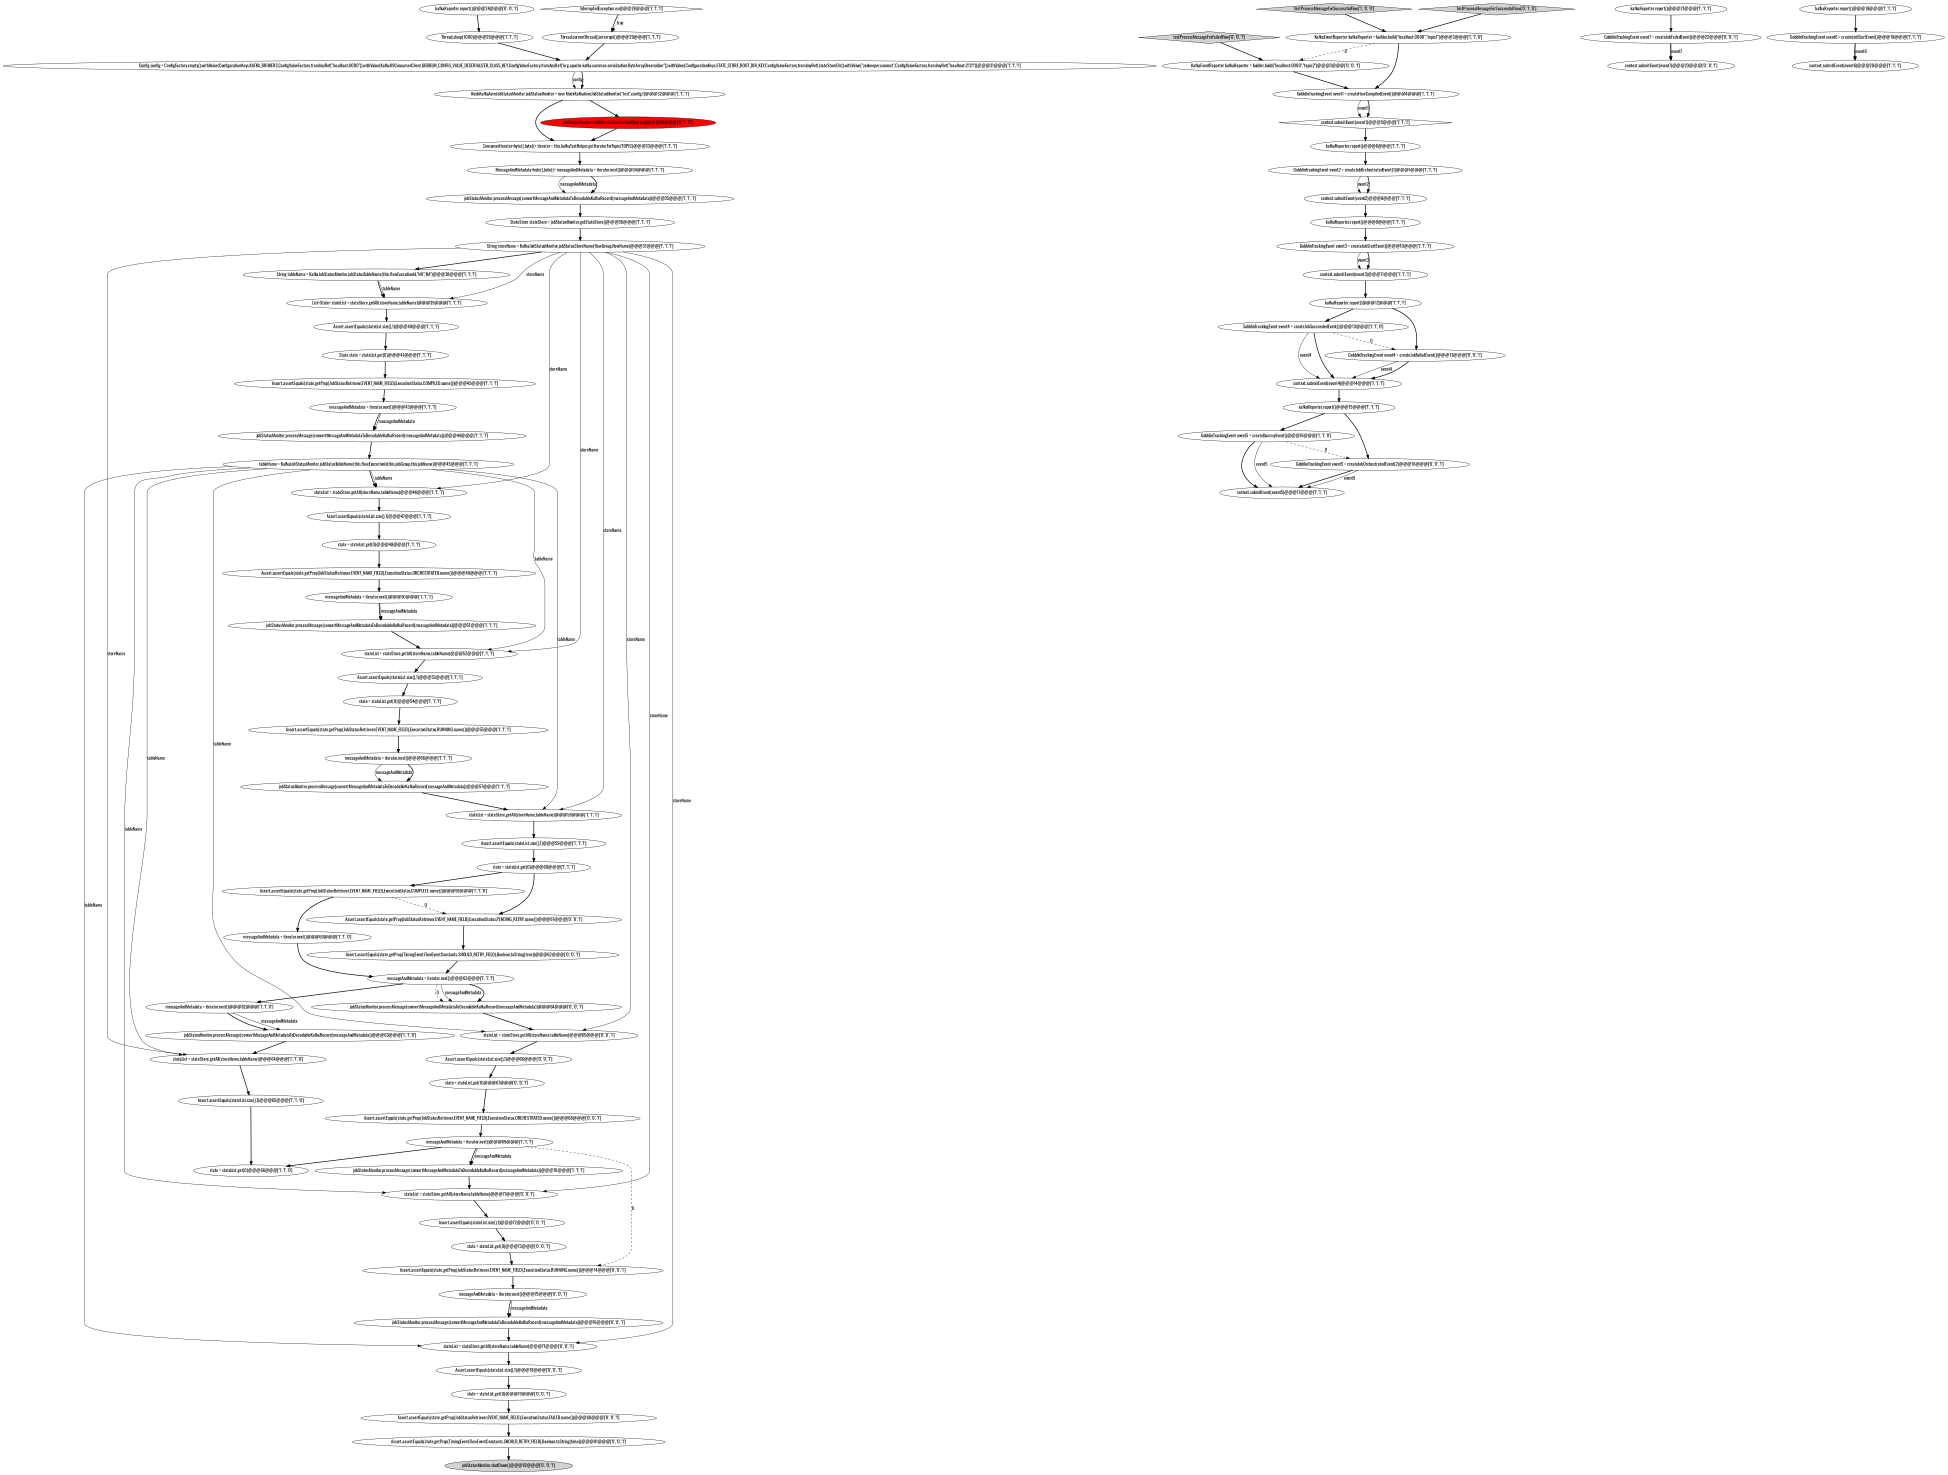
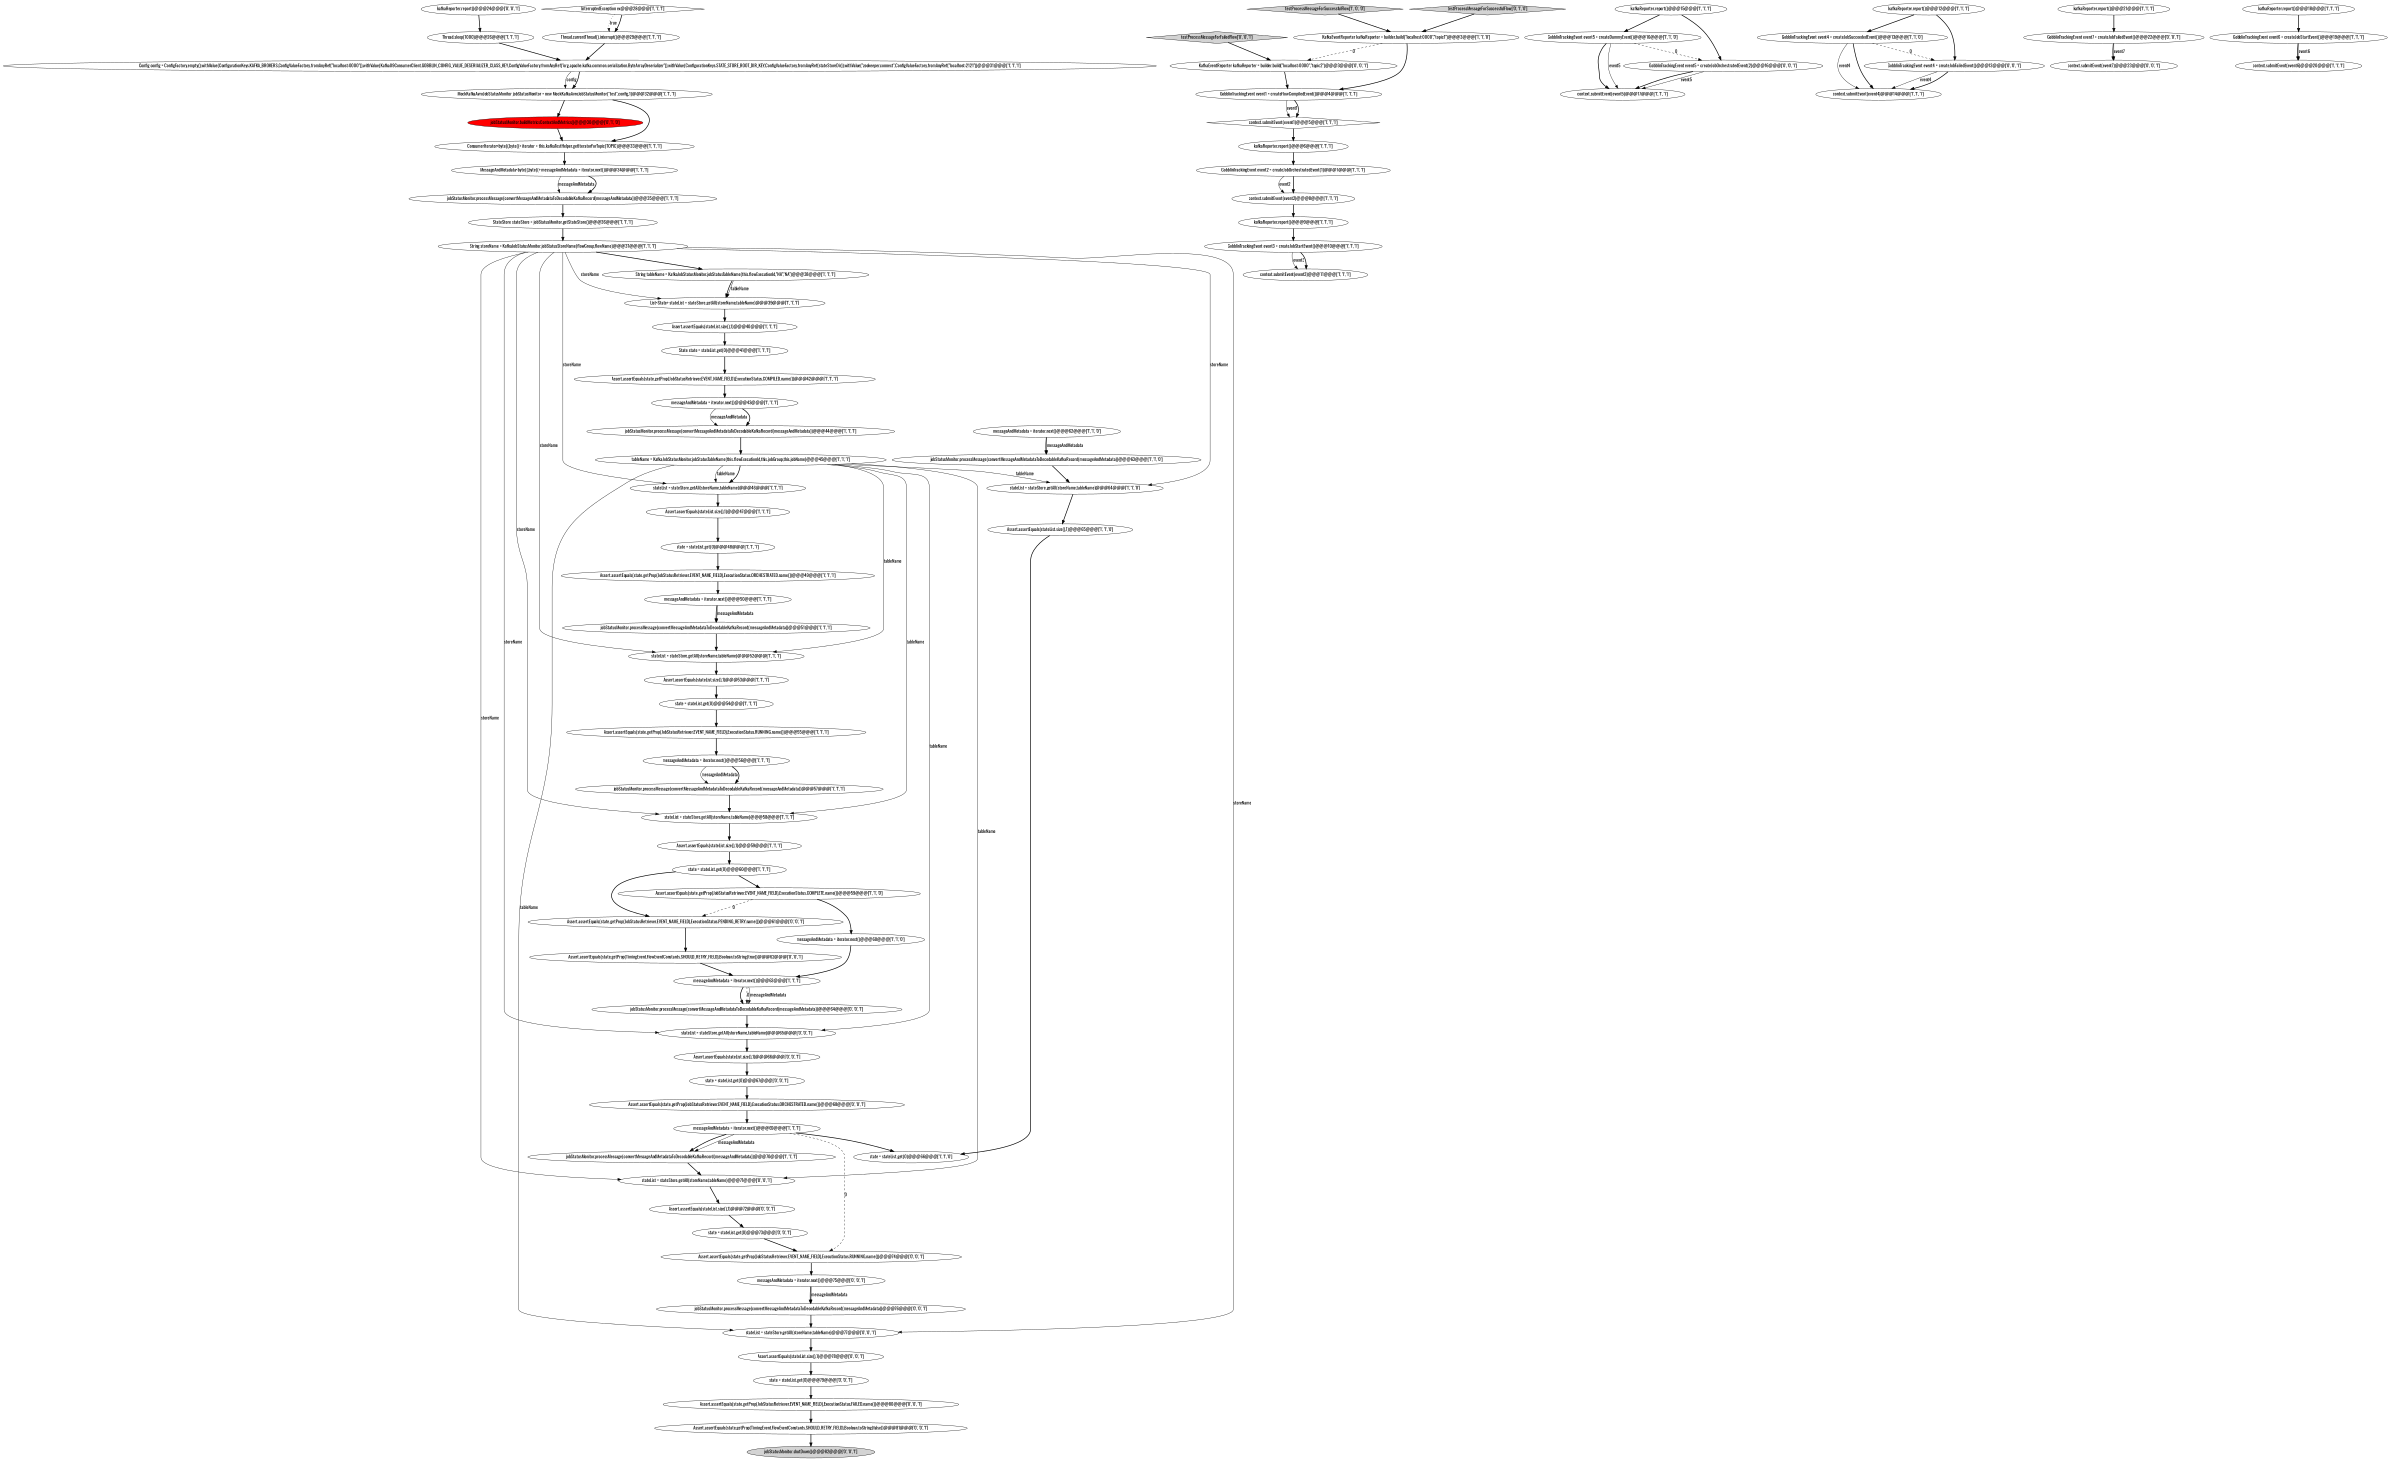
(1365, 287) -> none
(1339, 394) -> none
(332, 993) -> none
